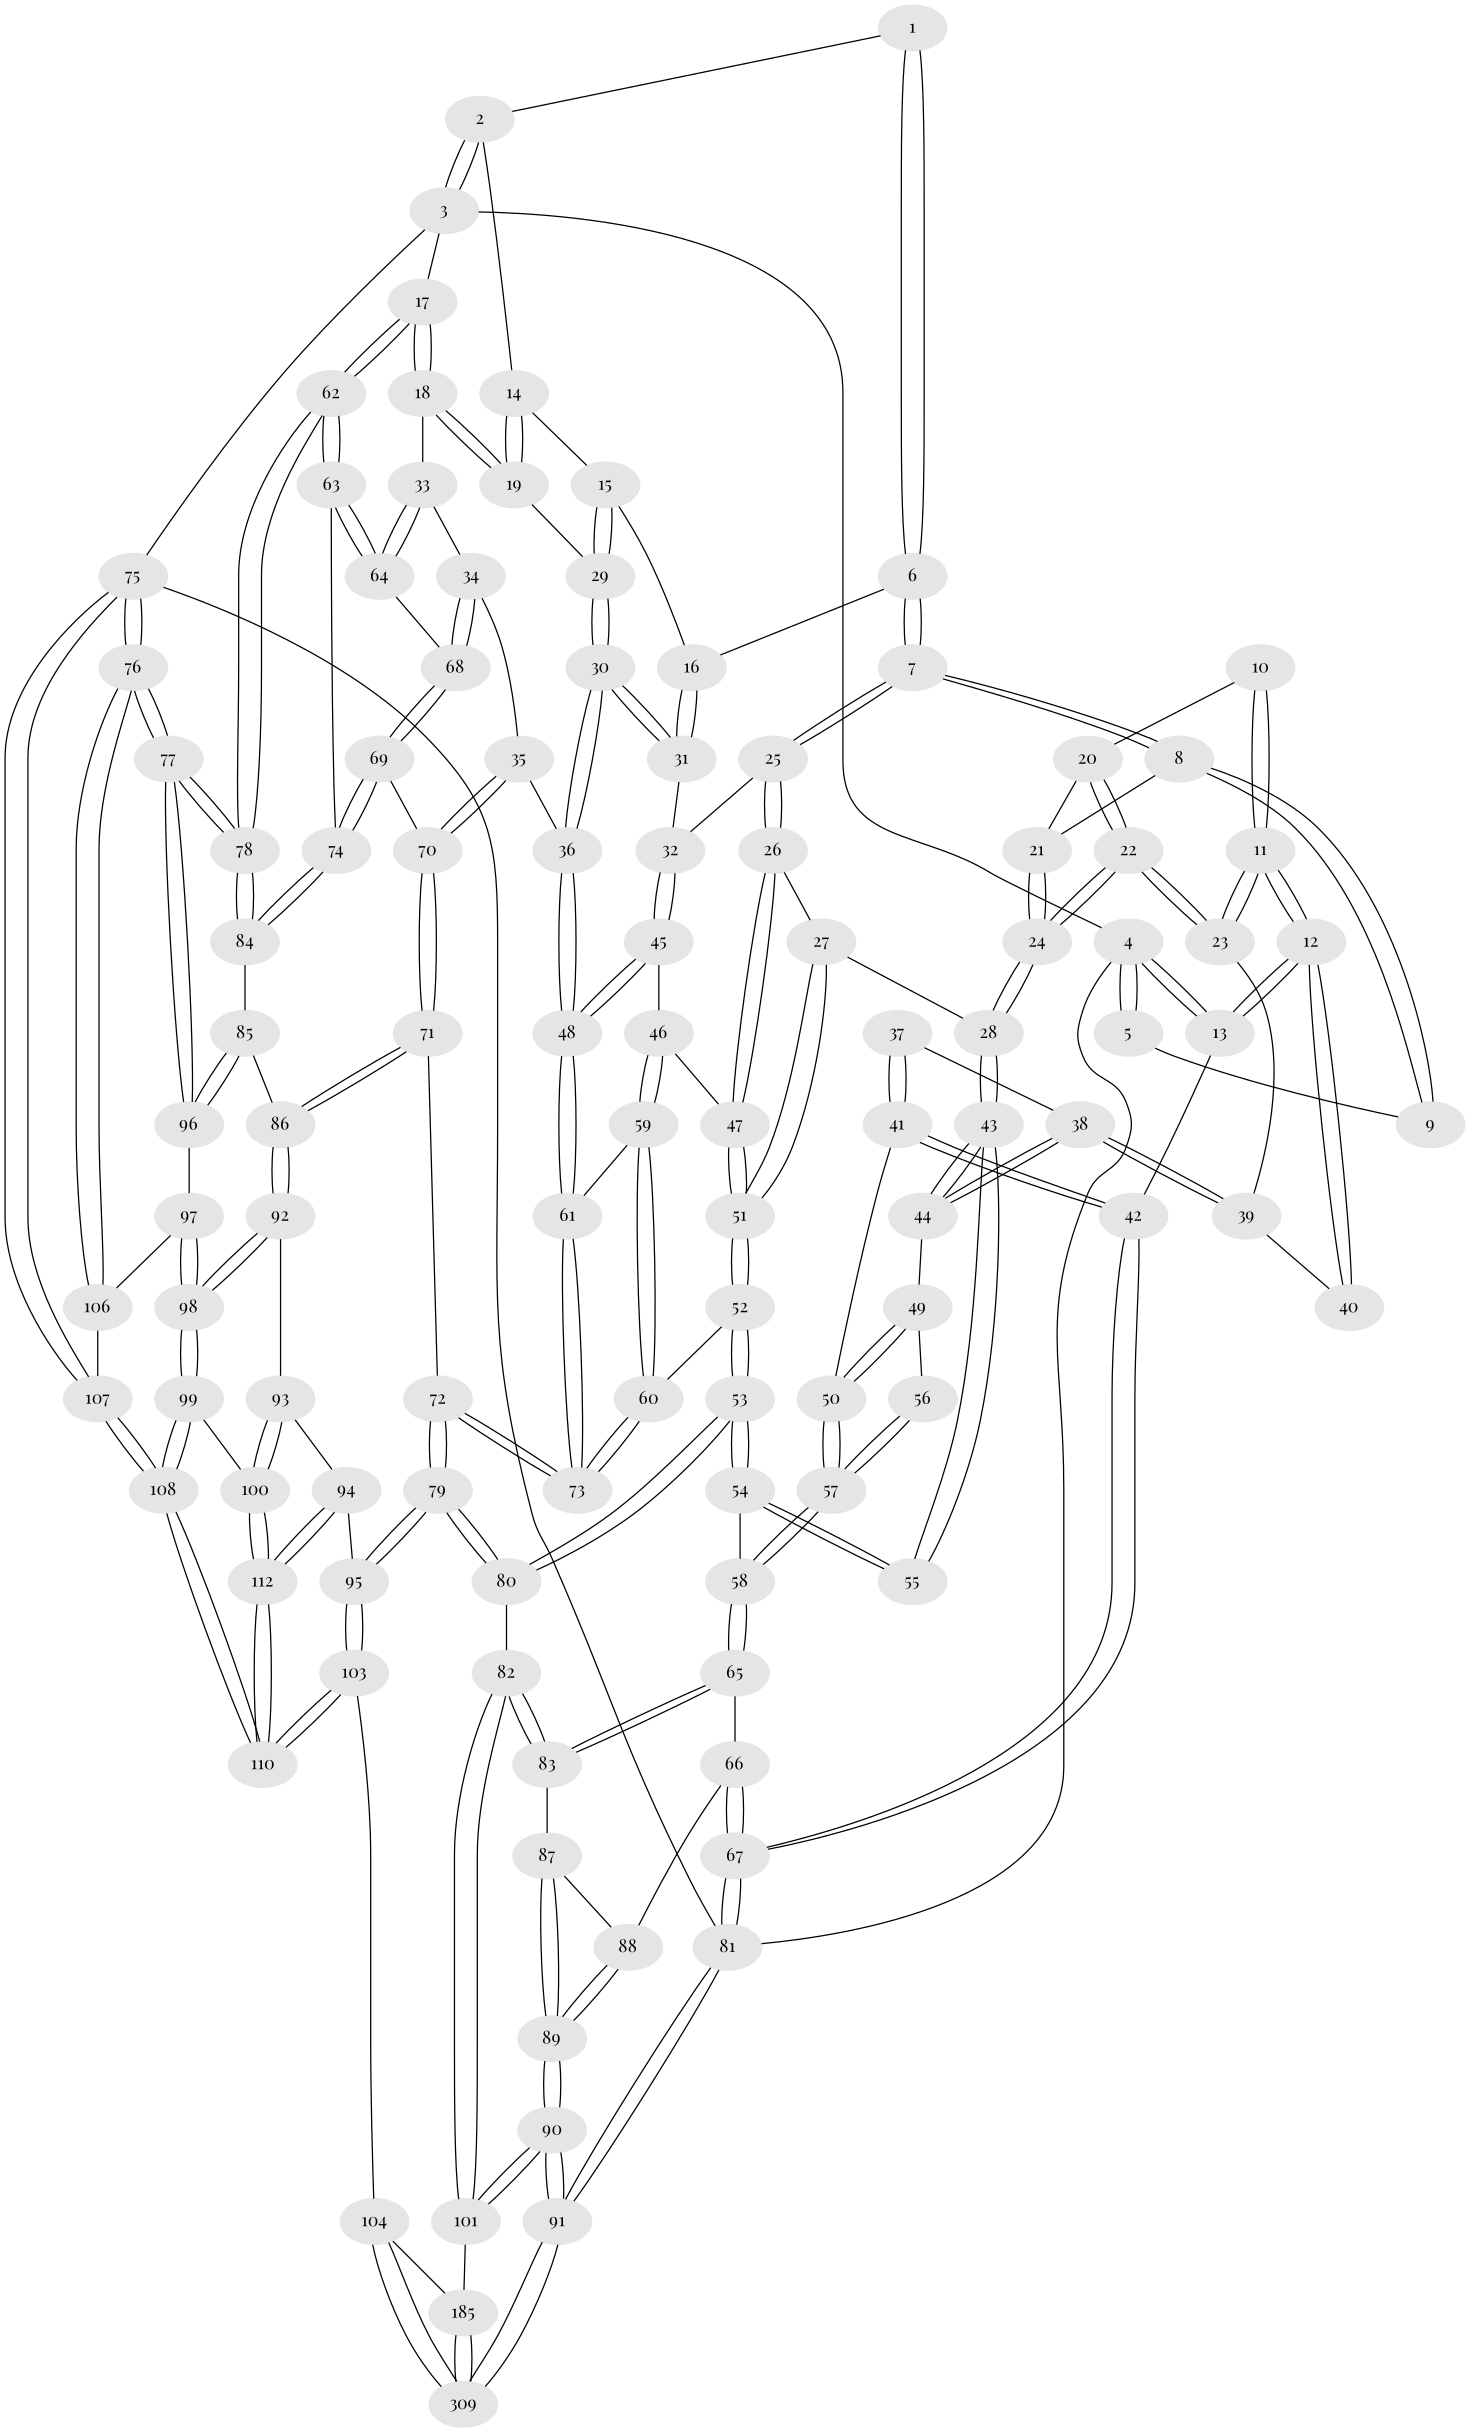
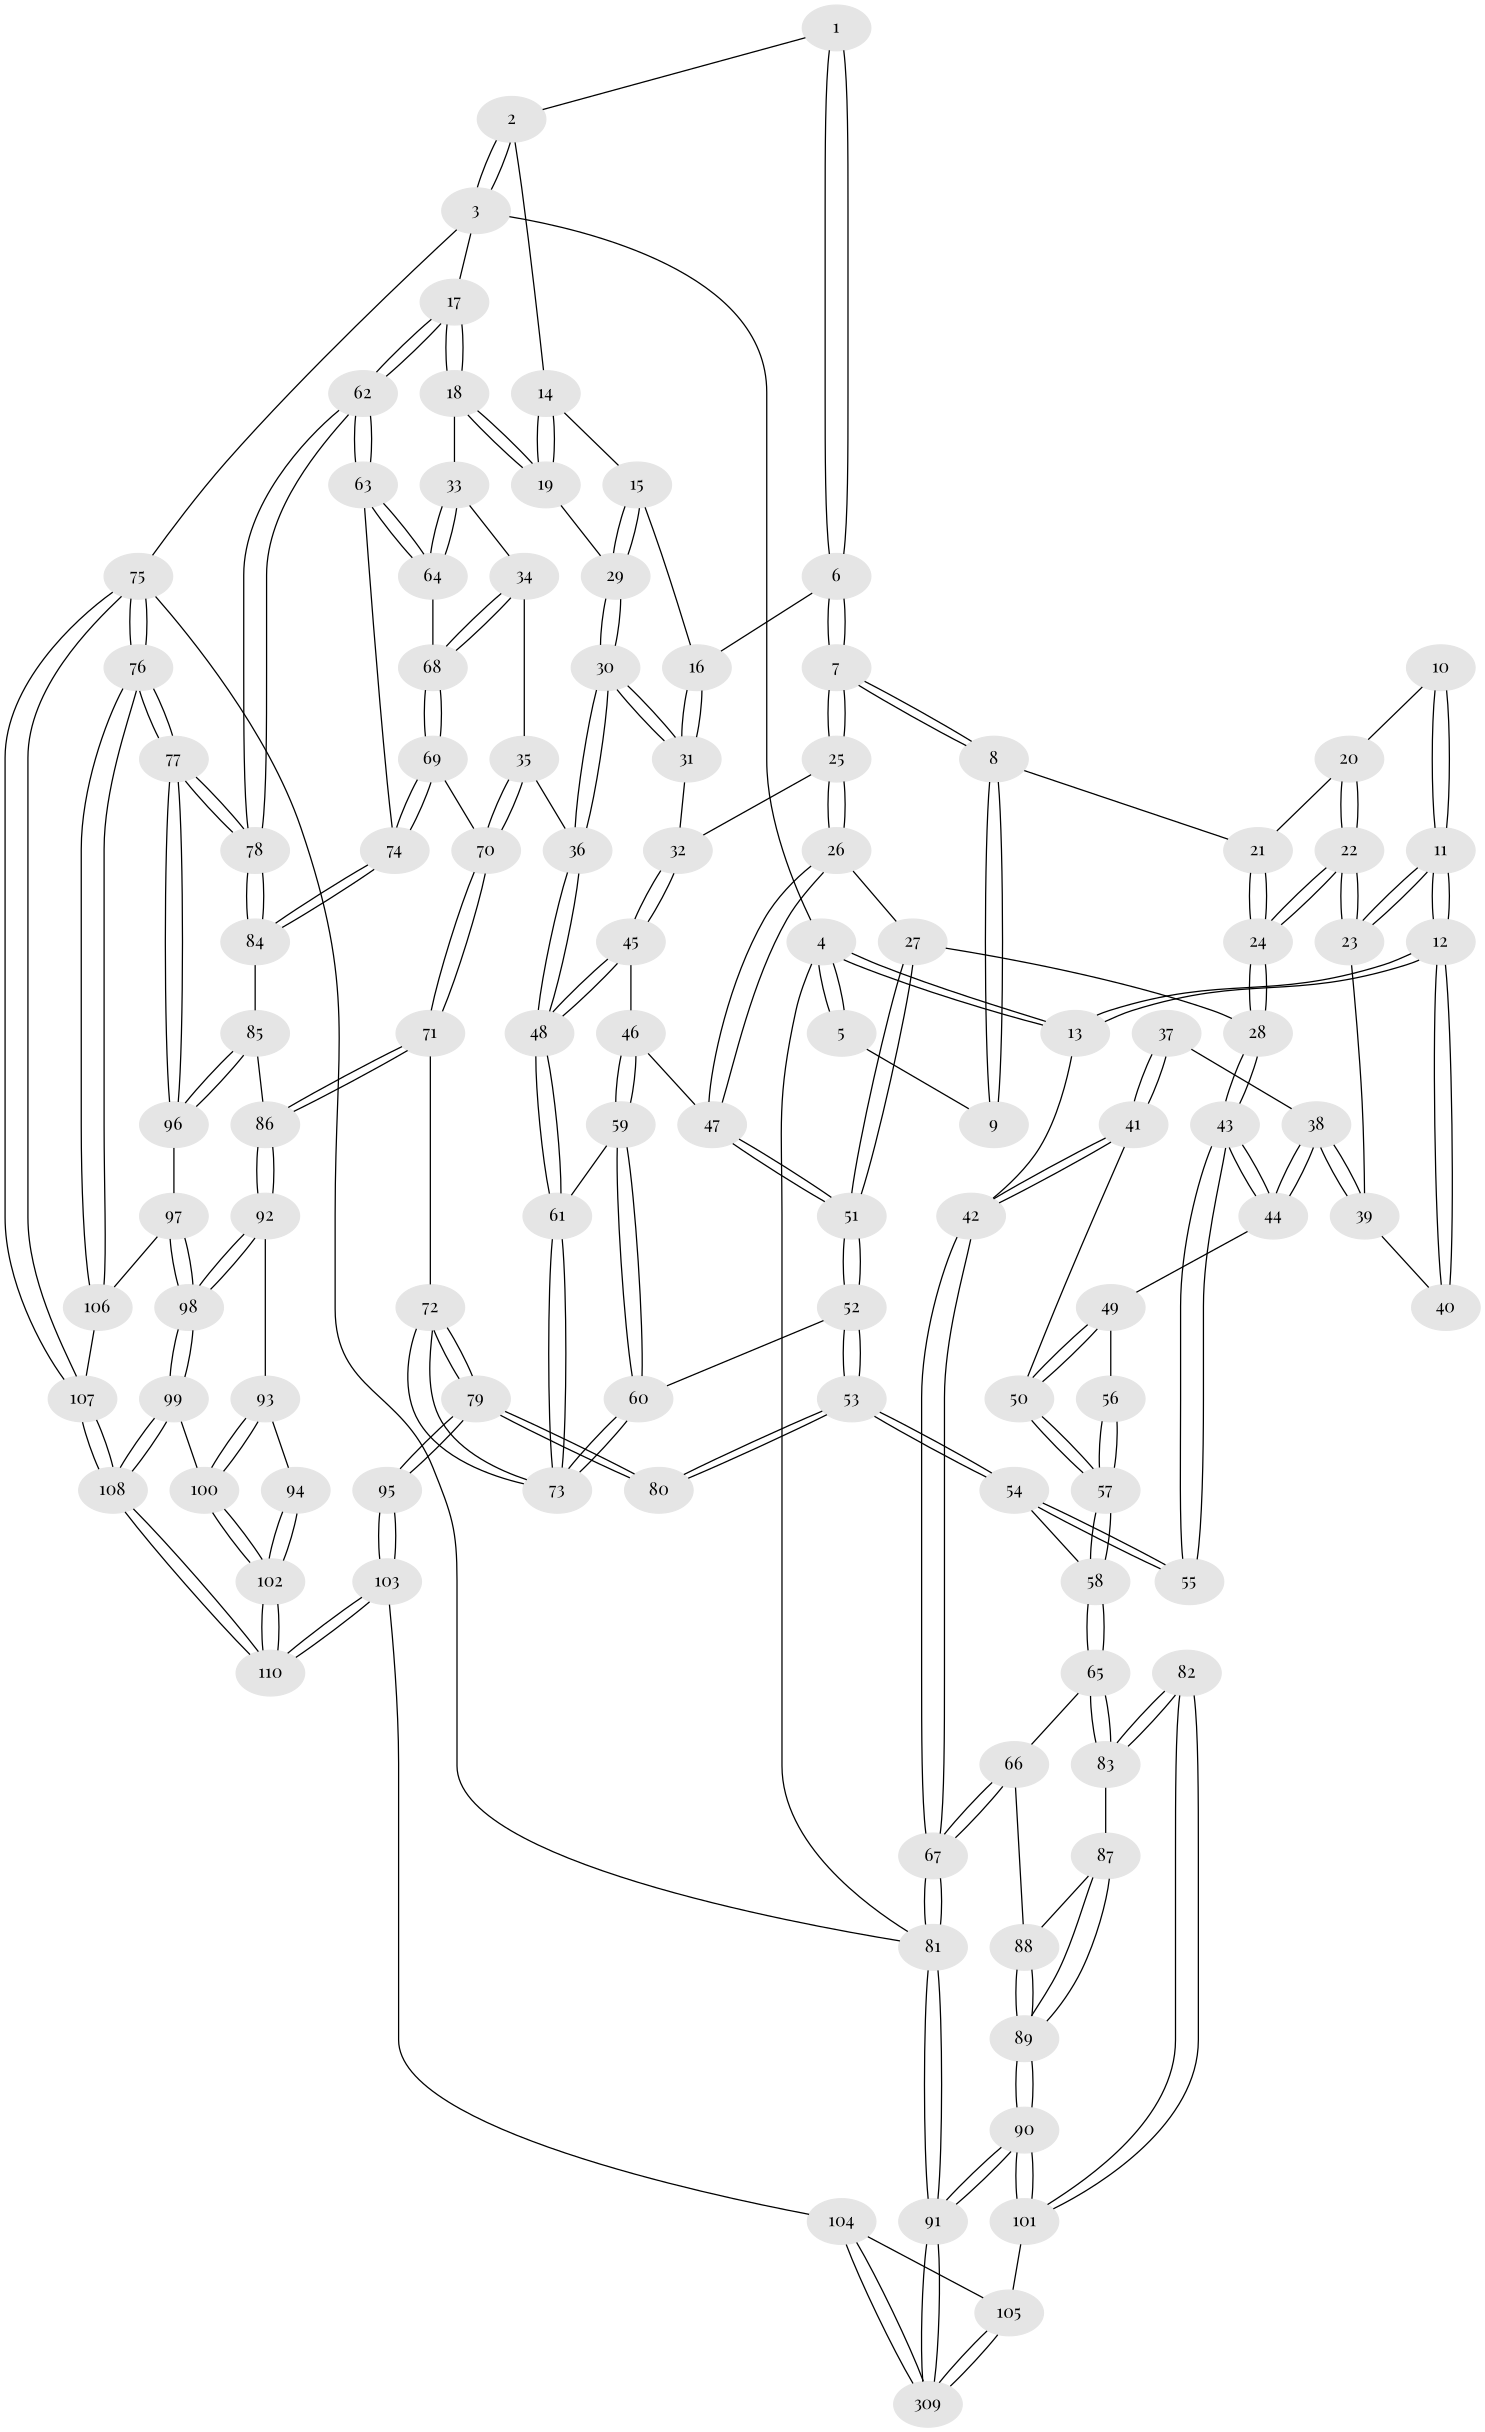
(350, 1536) -> none
(263, 1582) -> (270, 1582)
(507, 1628) -> none
(463, 2313) -> (1009, 2313)
